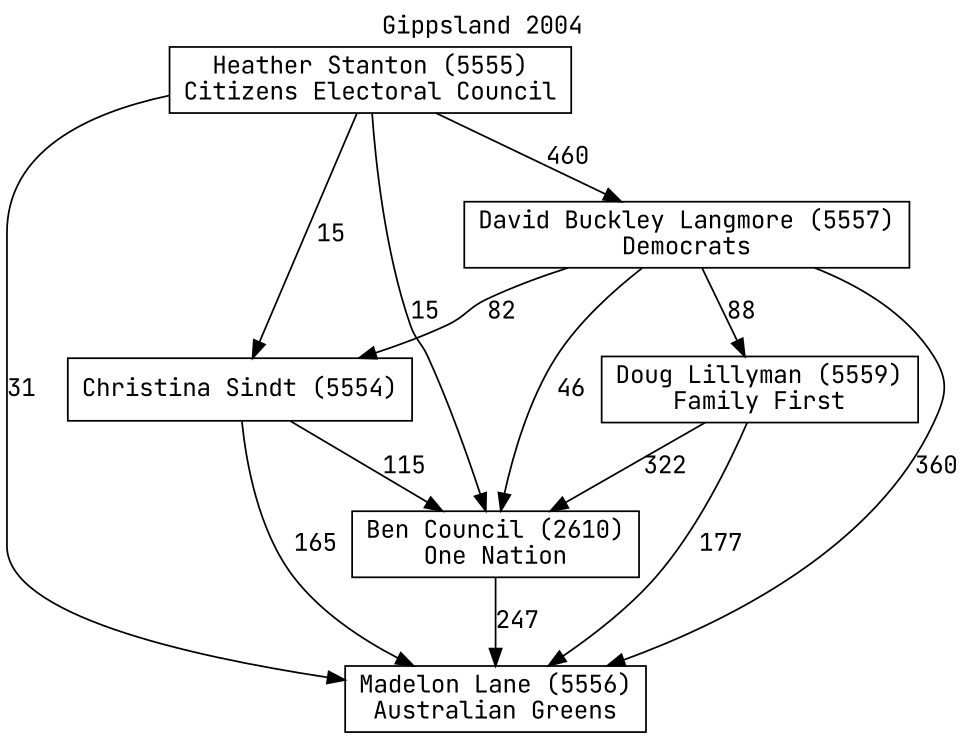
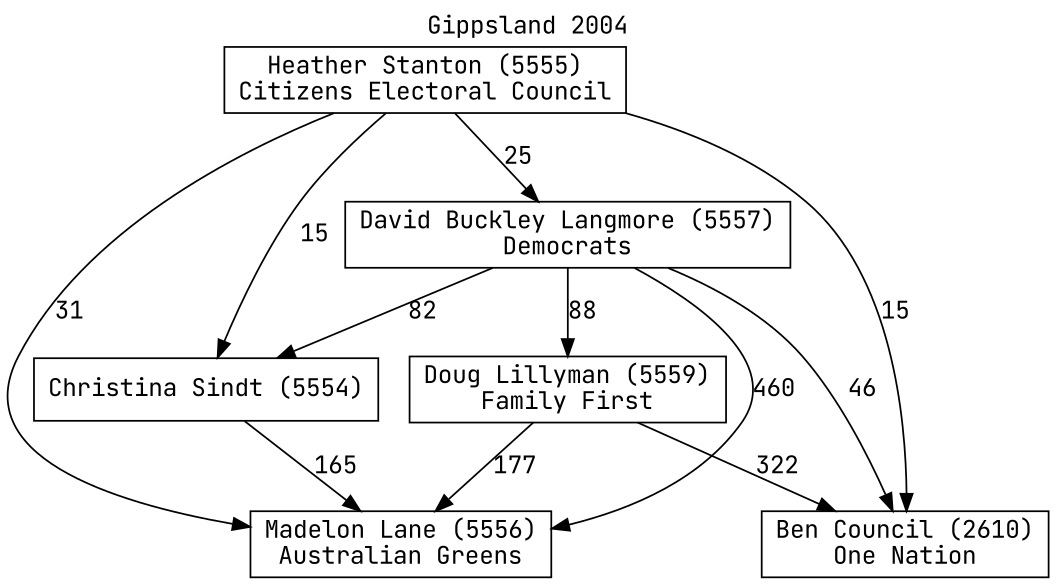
(568, 157) -> (518, 157)
(359, 462) -> none
(936, 467) -> (774, 390)
(496, 613) -> none
